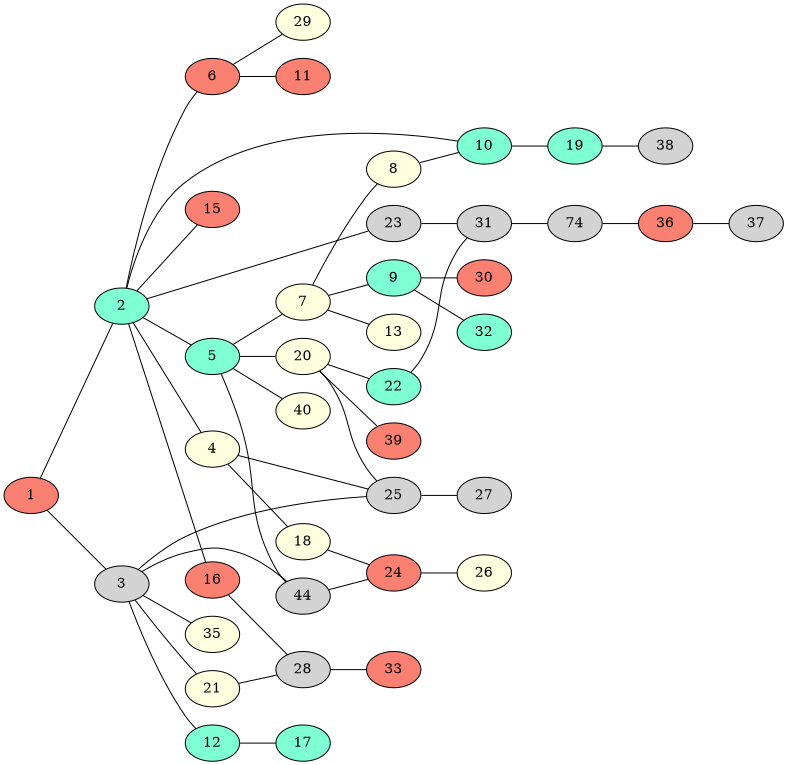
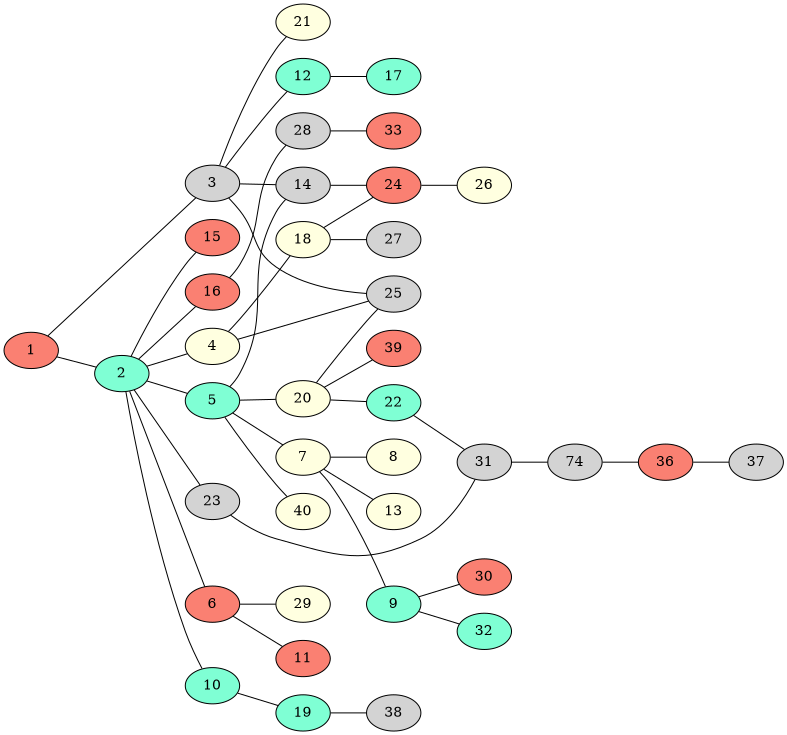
(439, 158) -> none
(439, 495) -> (349, 240)
(303, 596) -> (303, 185)
(212, 634) -> none
(258, 679) -> none
